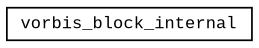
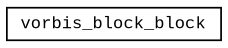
(129, 24) -> (114, 24)
